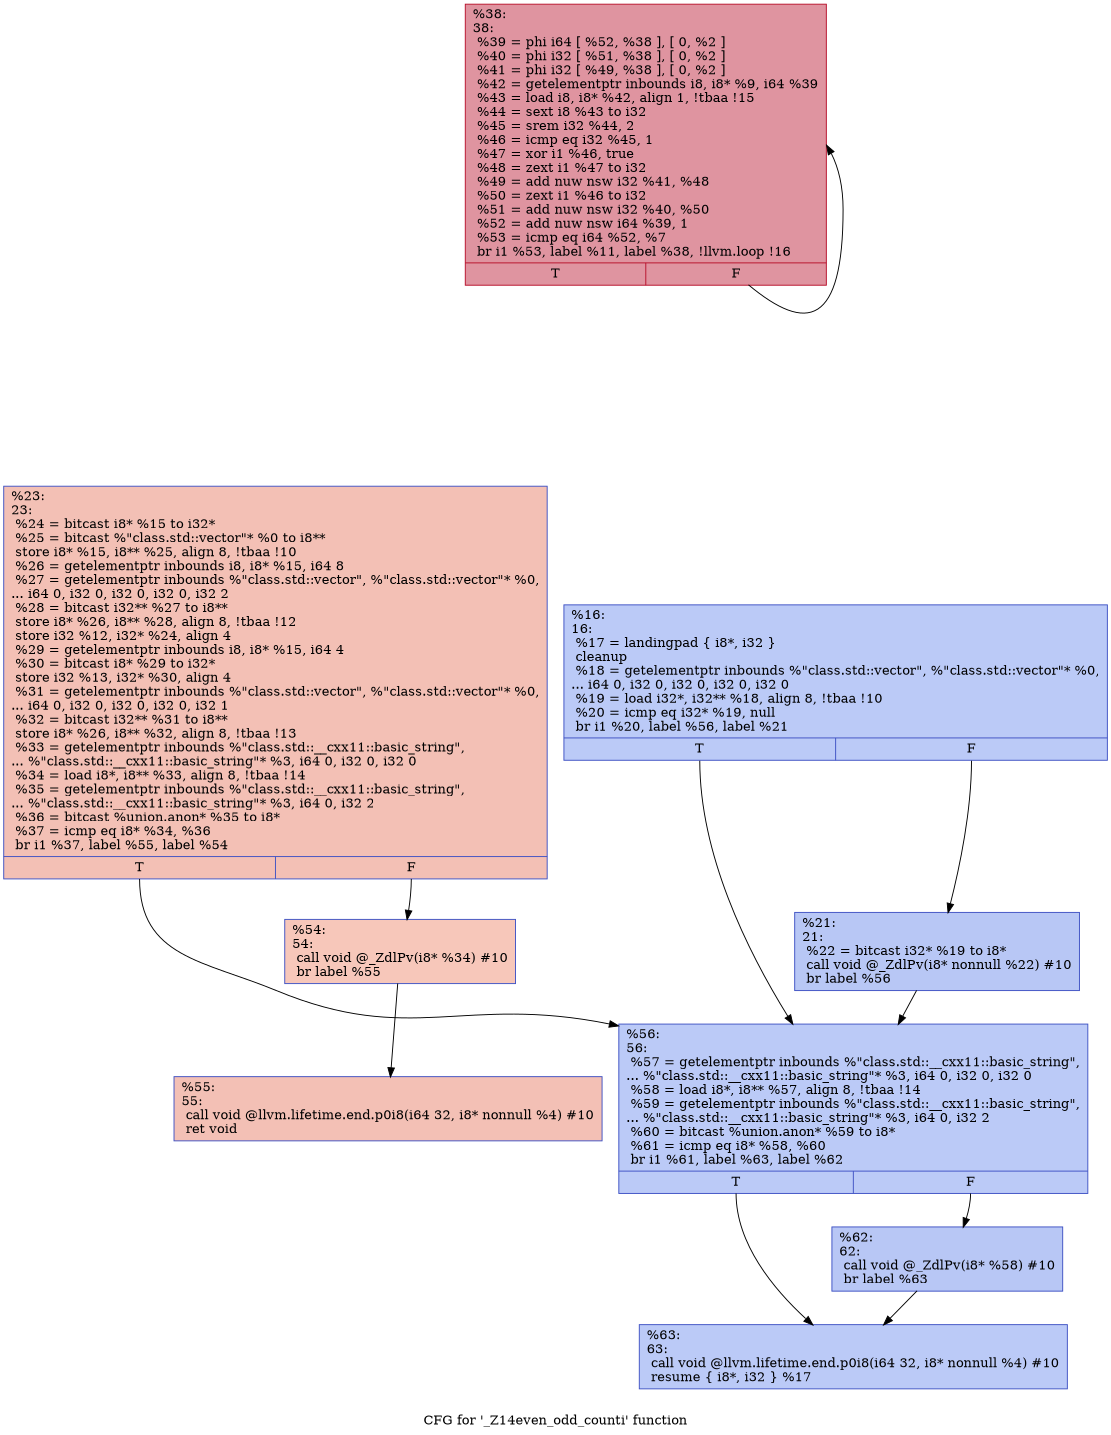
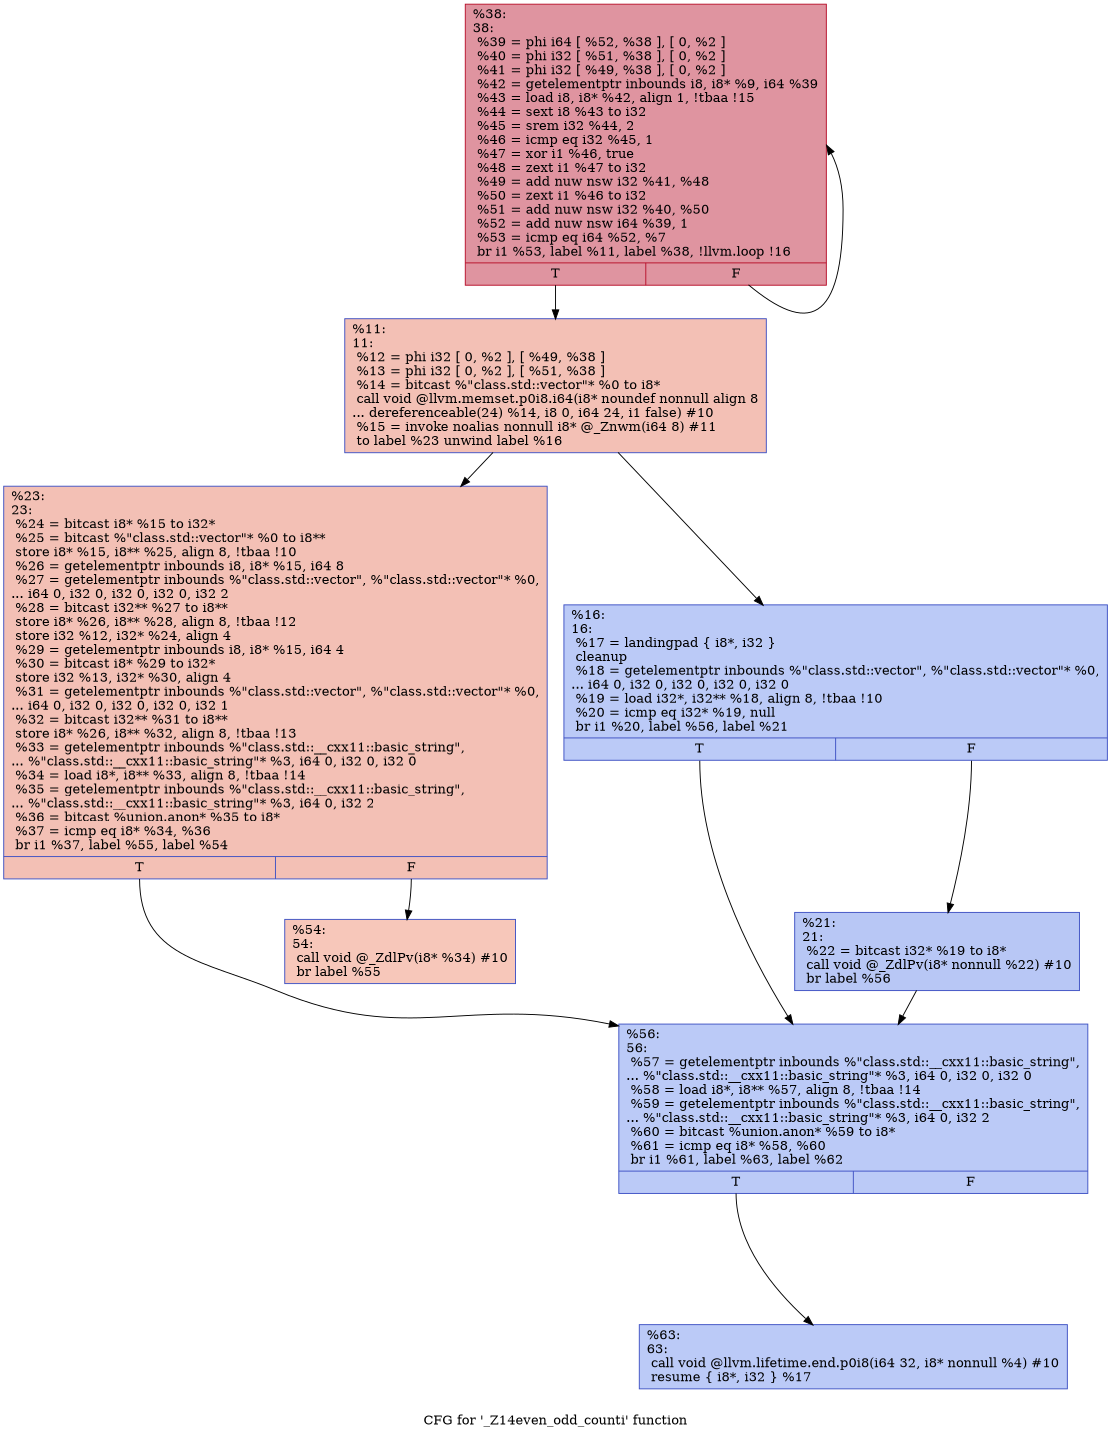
none -> (556, 386)
(388, 1109) -> none
(947, 1259) -> none
